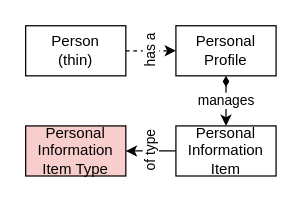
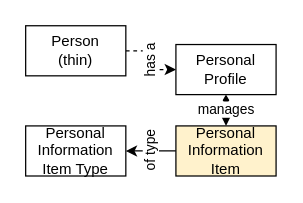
(226, 51) -> (226, 69)
(76, 151) -> (76, 151)
(226, 151) -> (226, 151)
